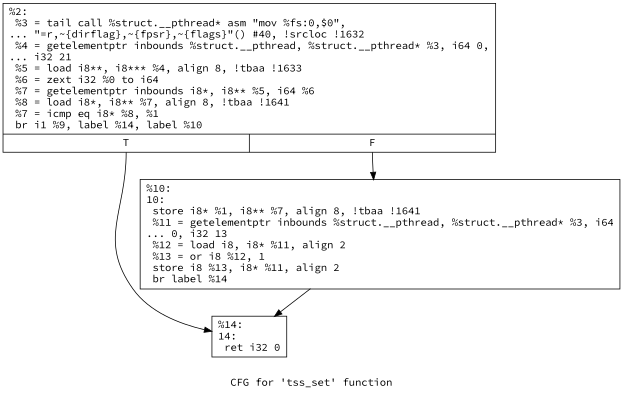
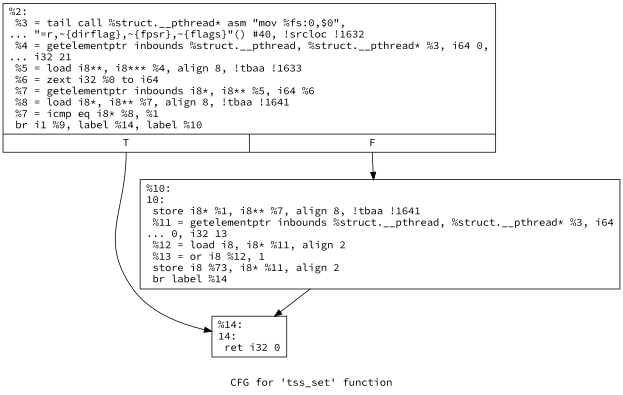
(243, 268) -> (243, 268)
